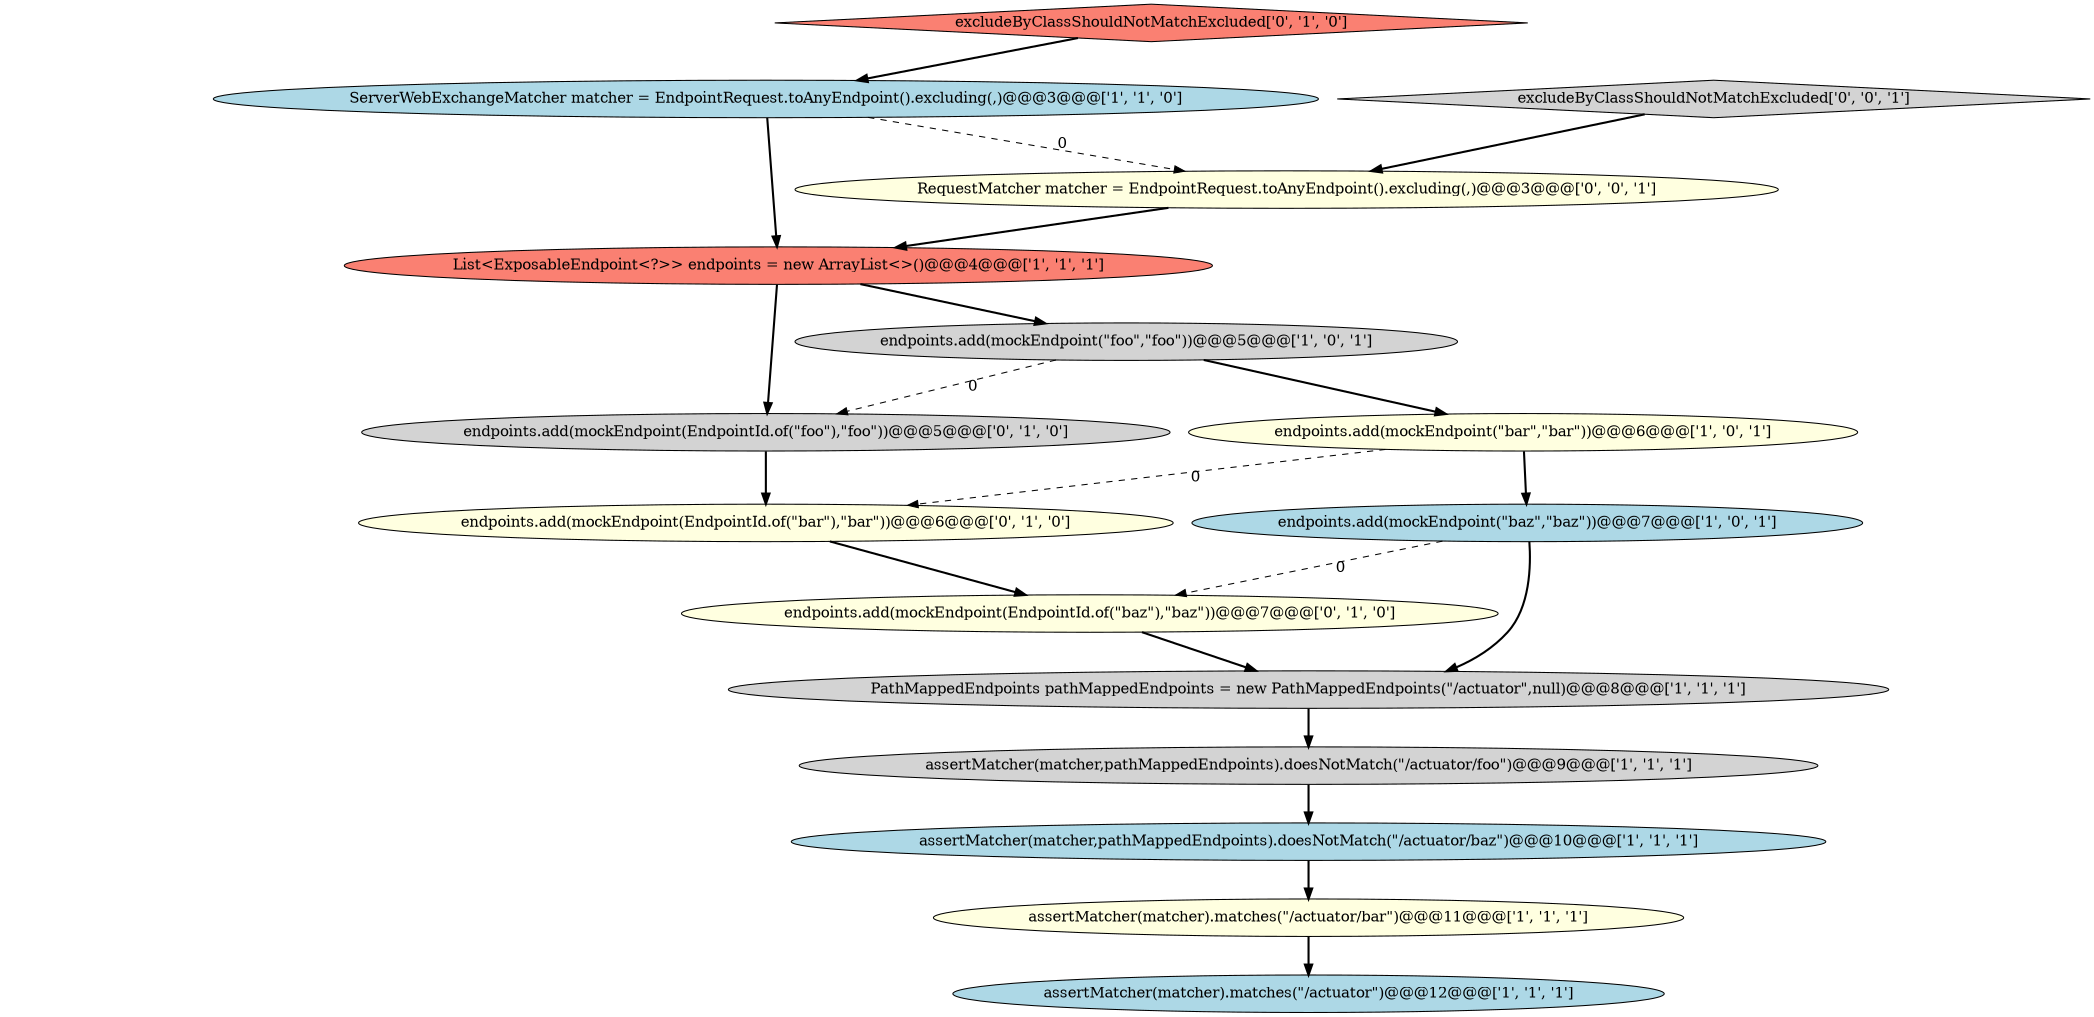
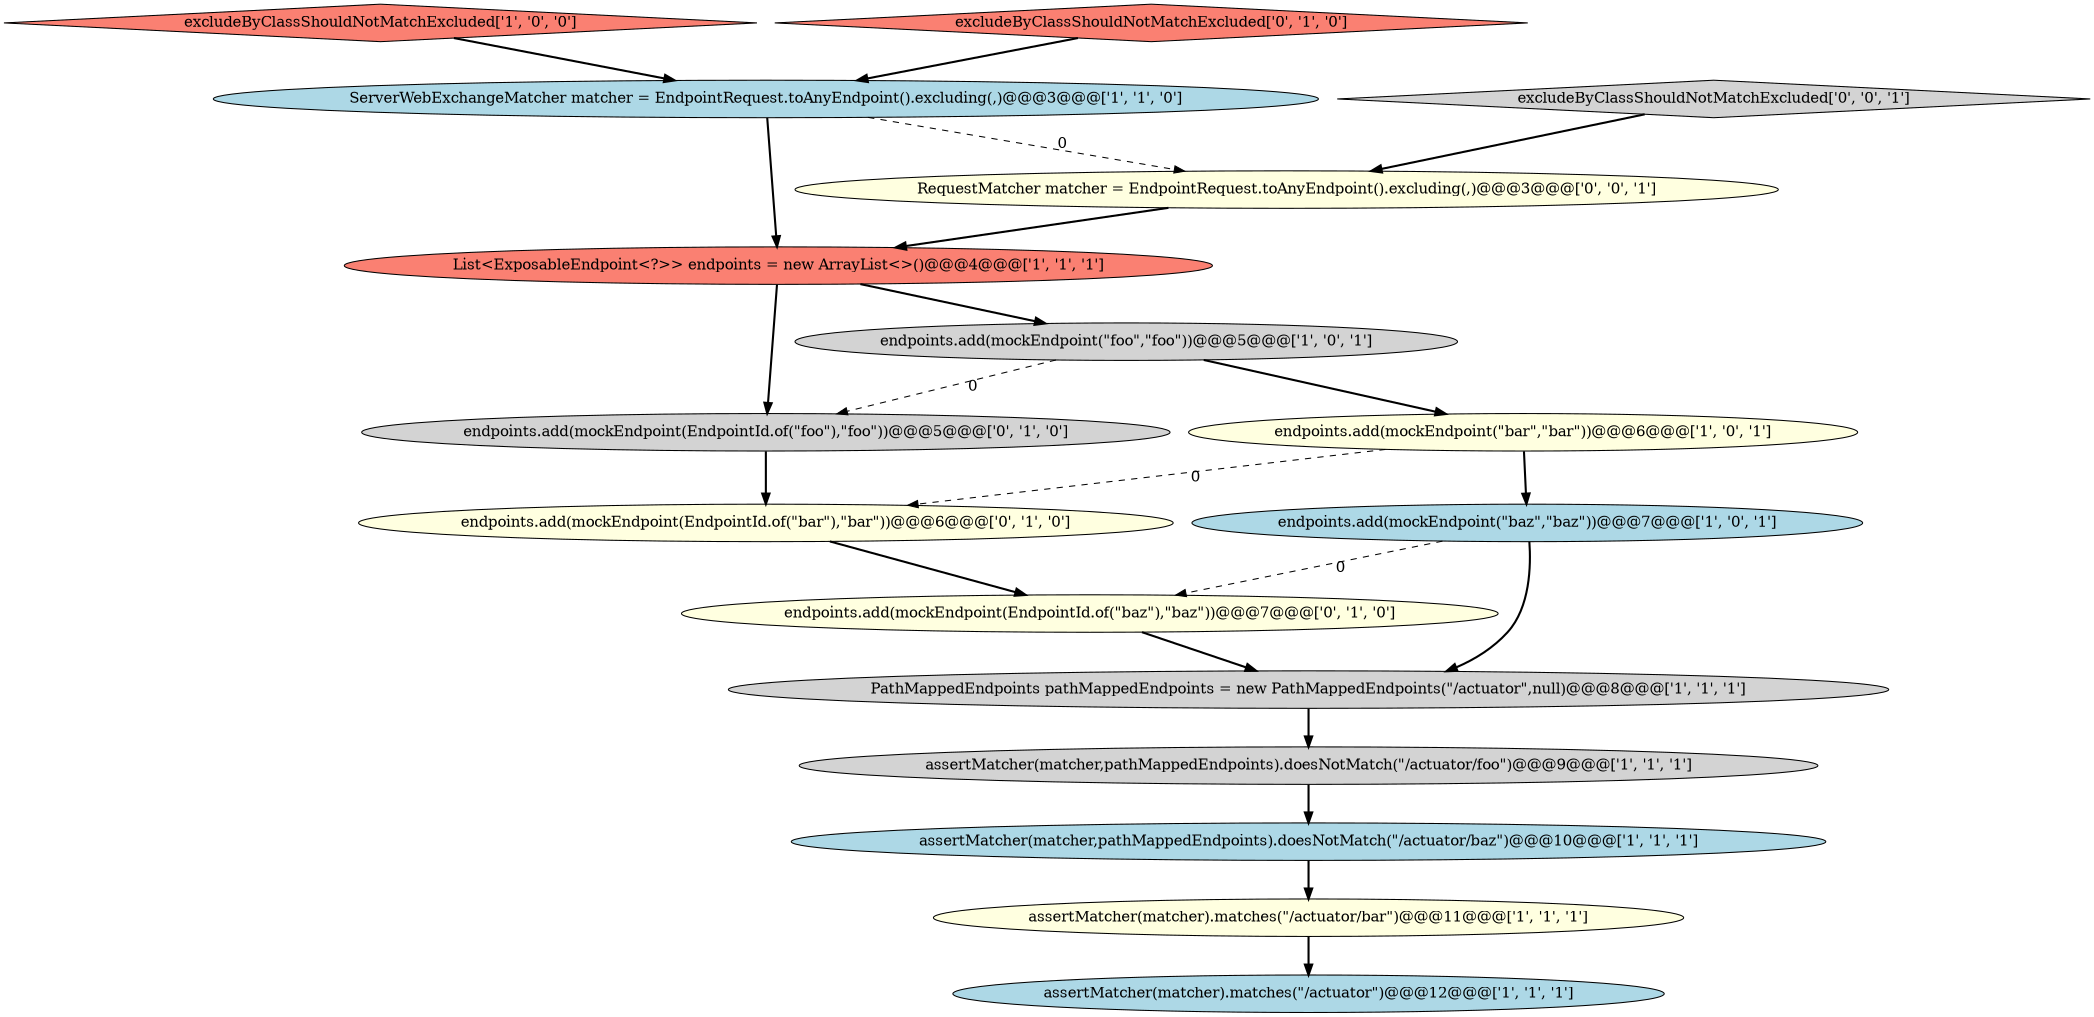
none -> (380, 23)
